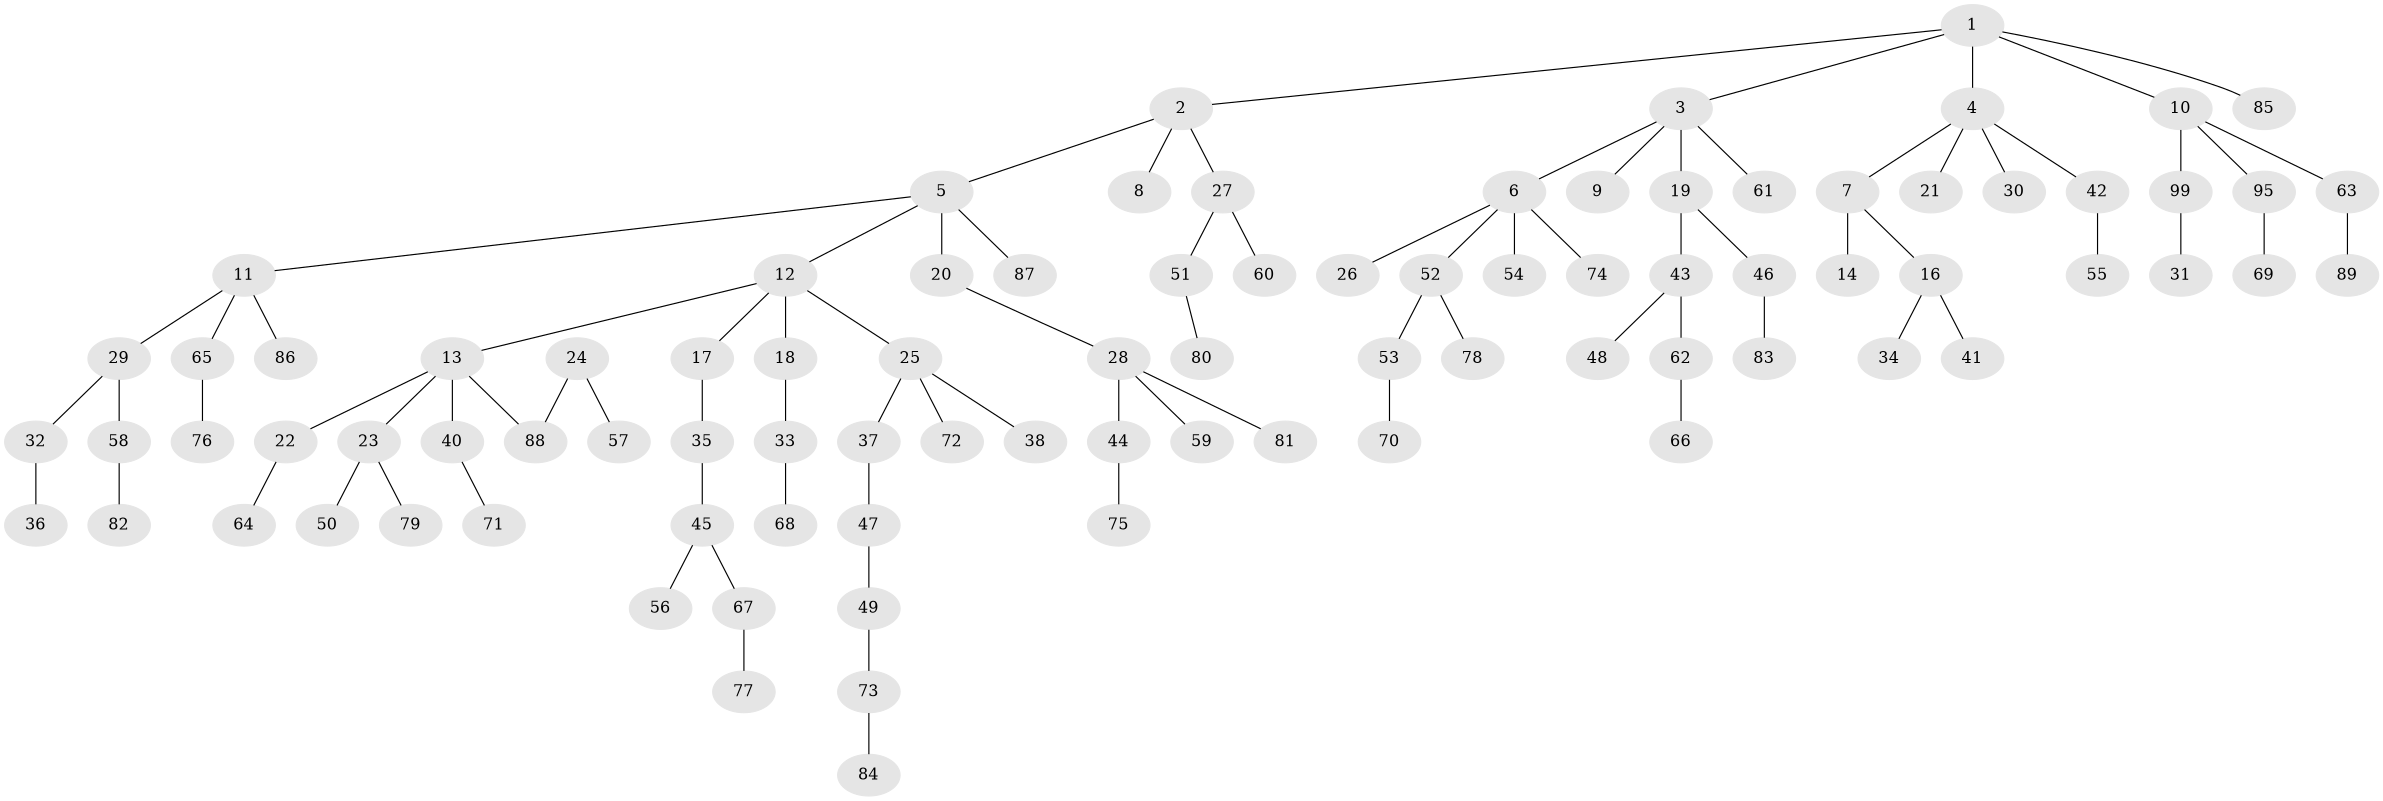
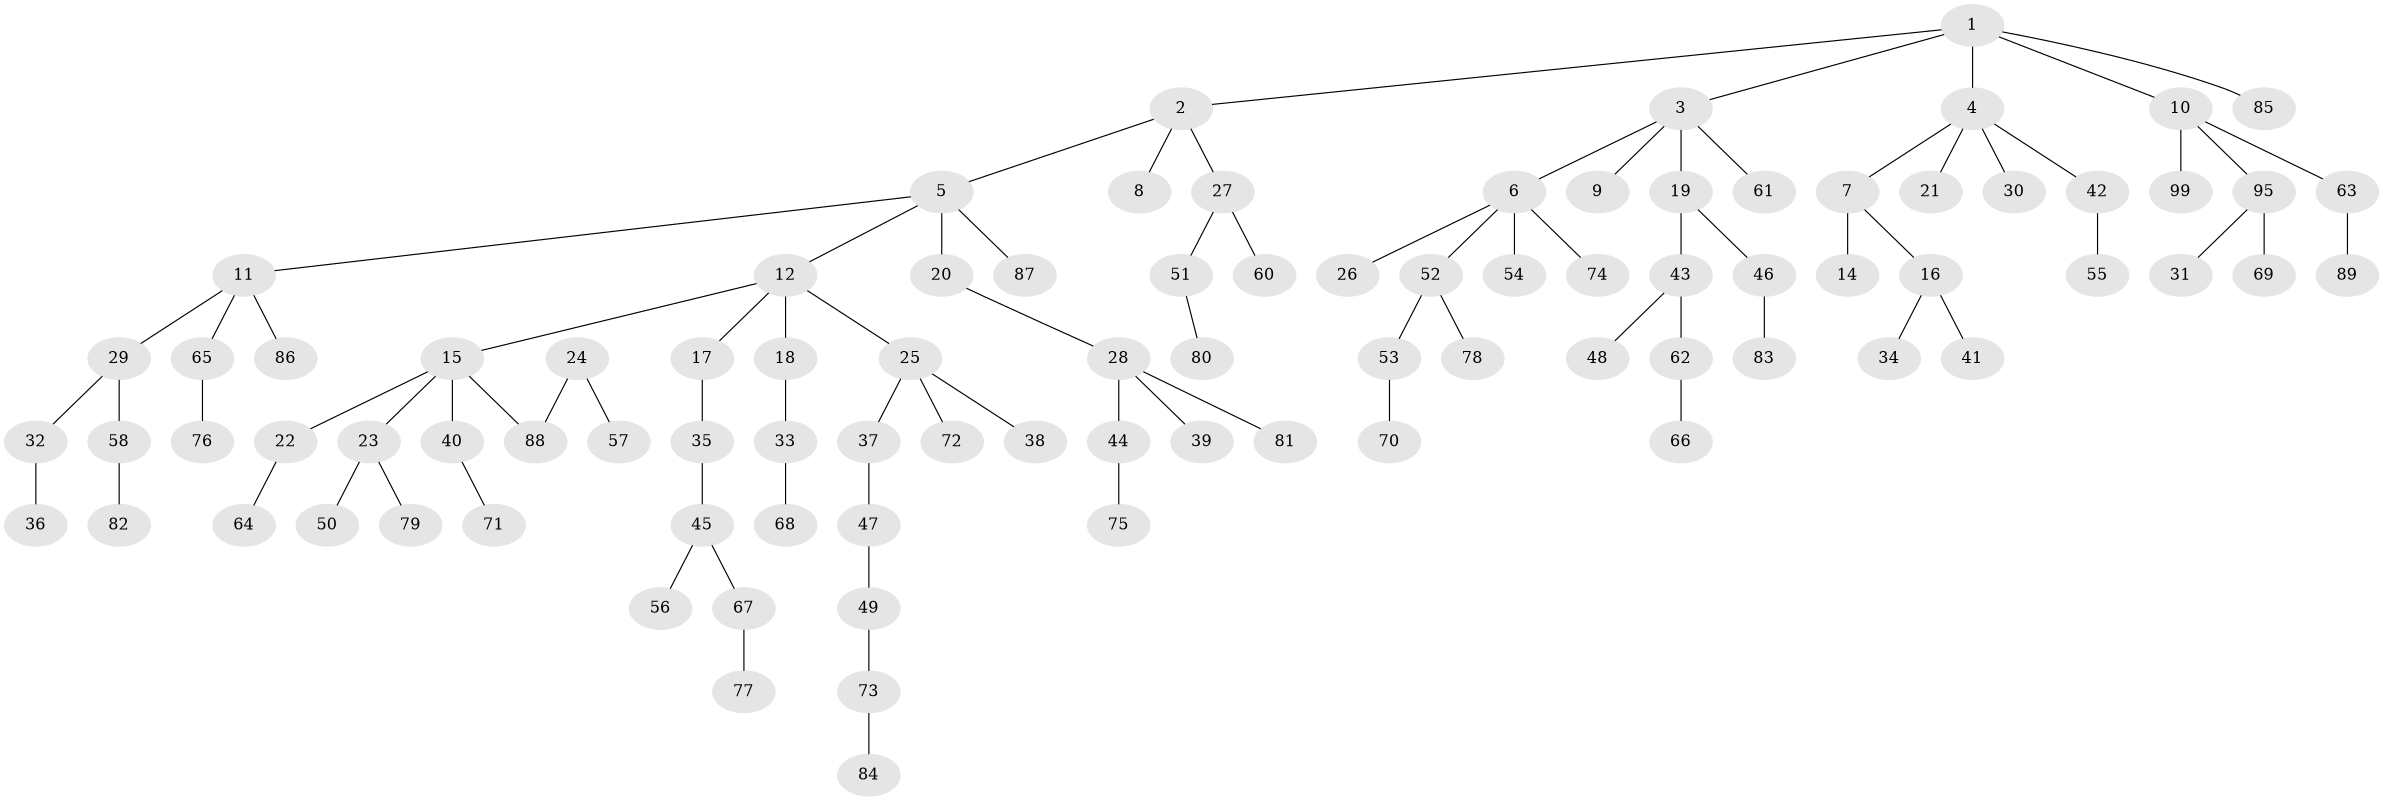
(2181, 234) -> (2223, 234)
(452, 359) -> (452, 359)
(1202, 442) -> (1202, 442)
